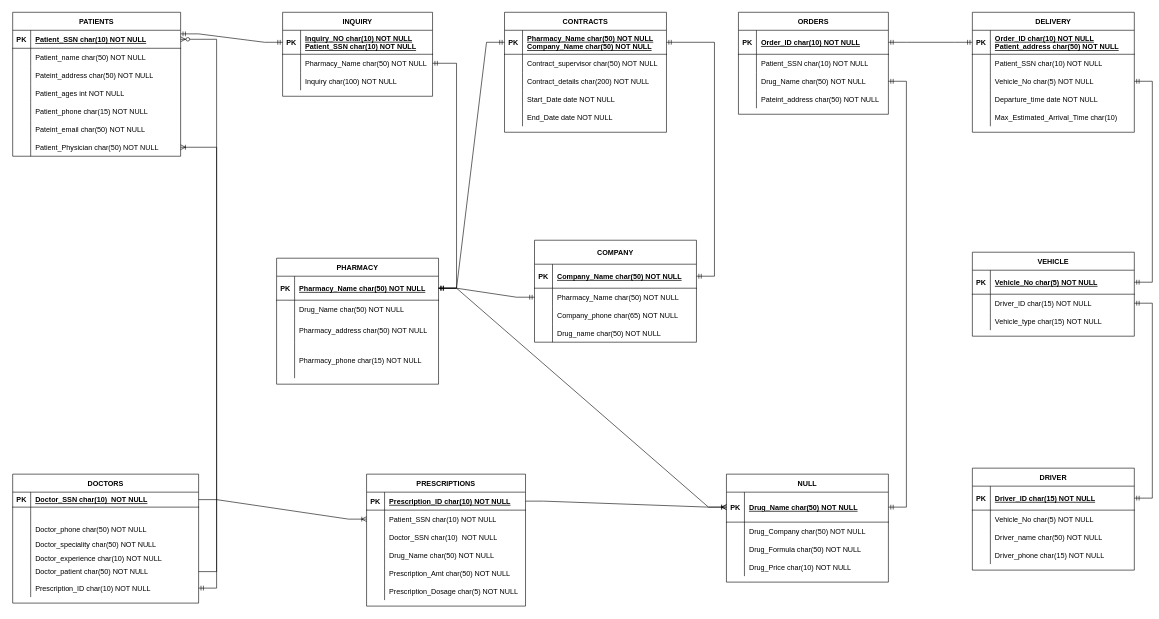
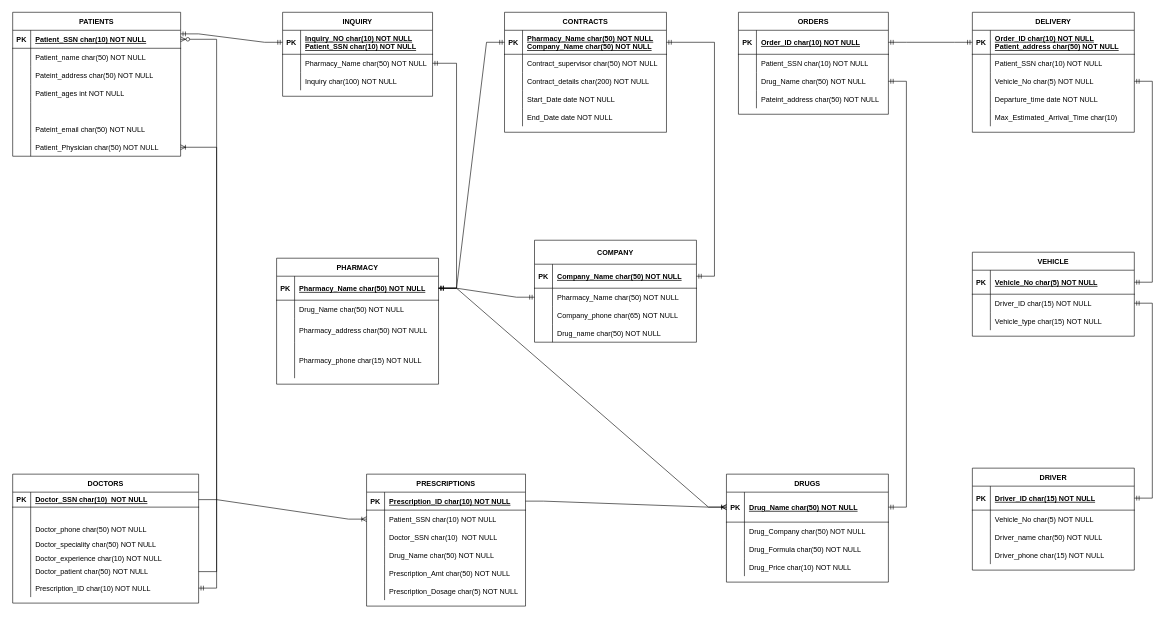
(105, 111) -> none
(807, 484) -> (807, 484)
